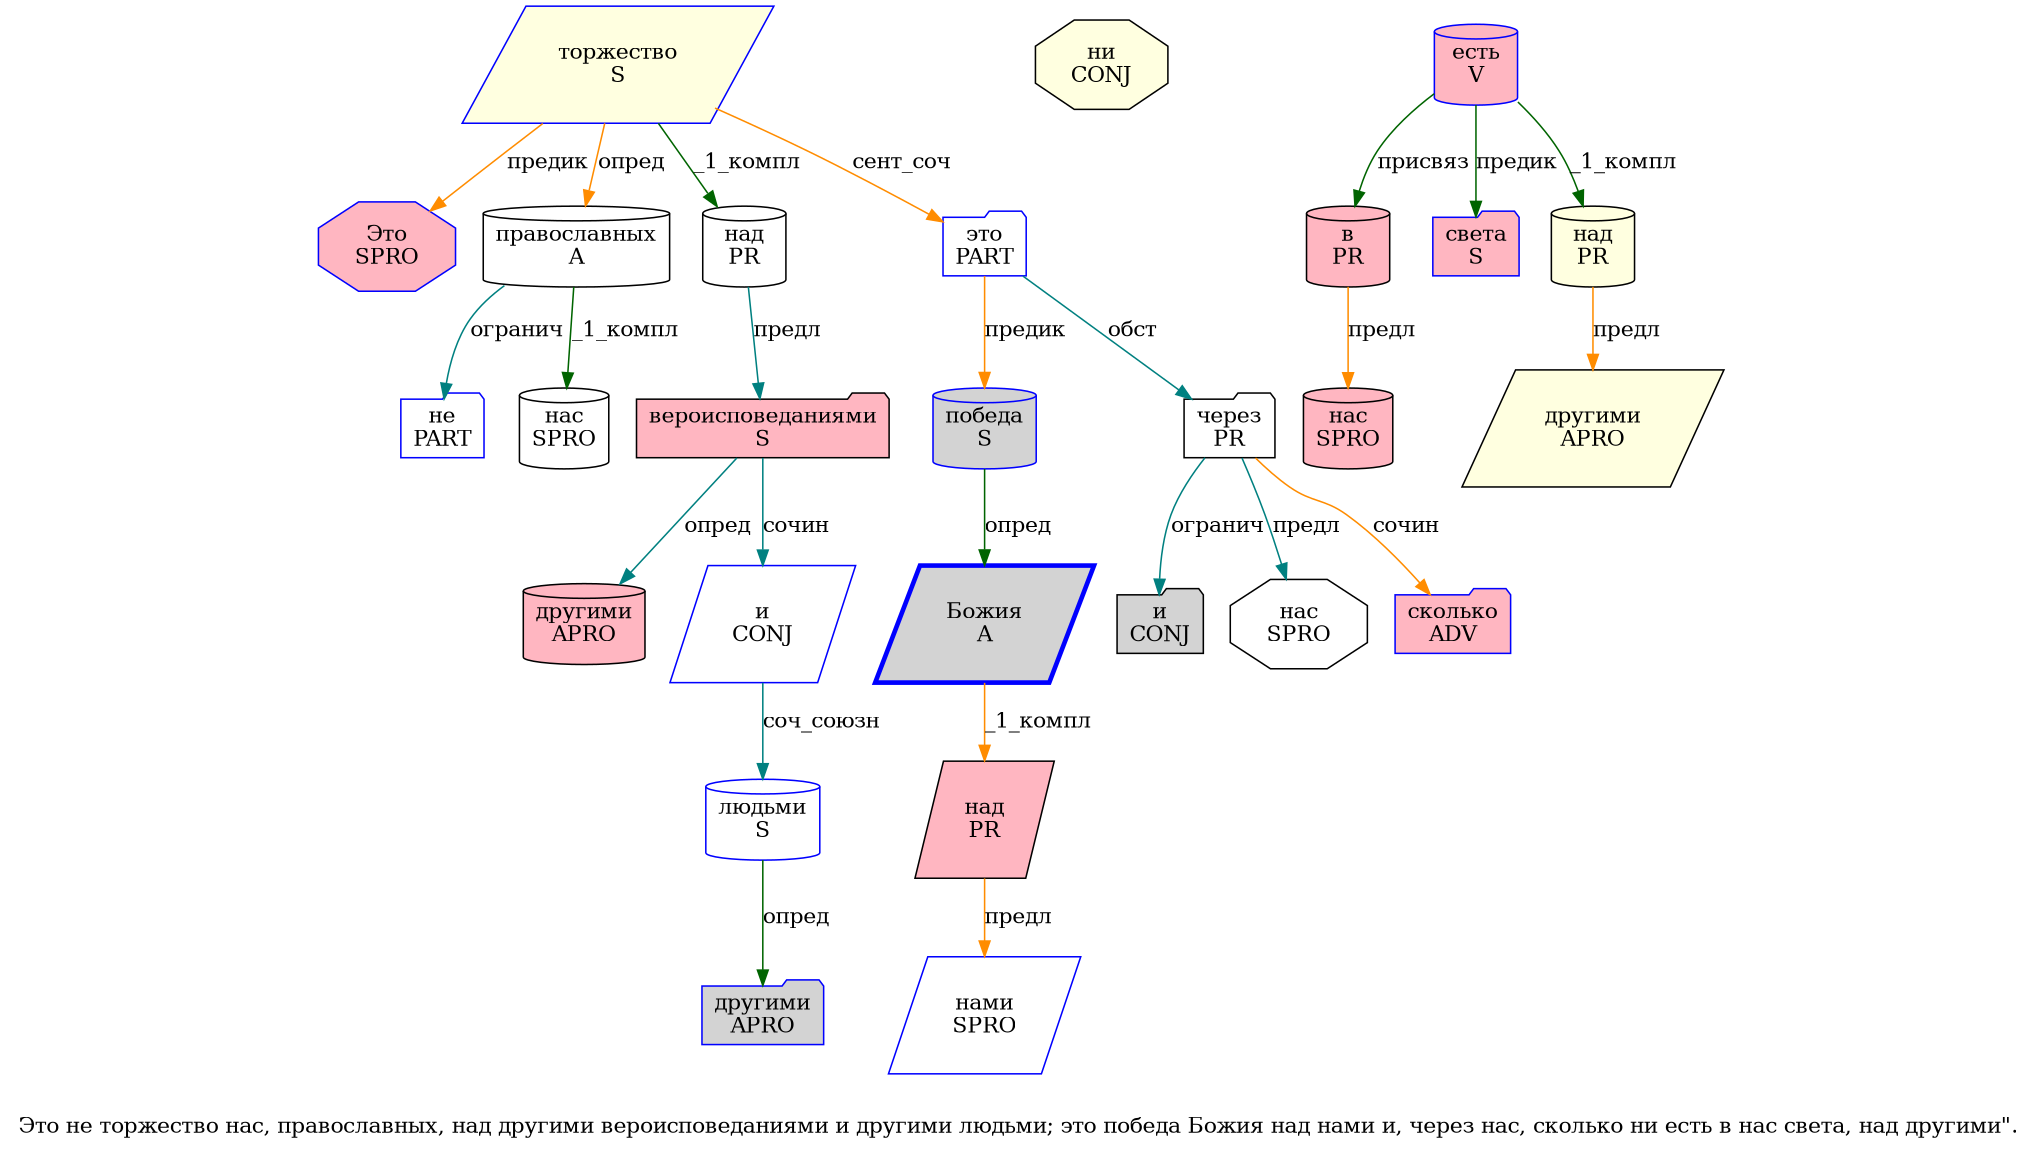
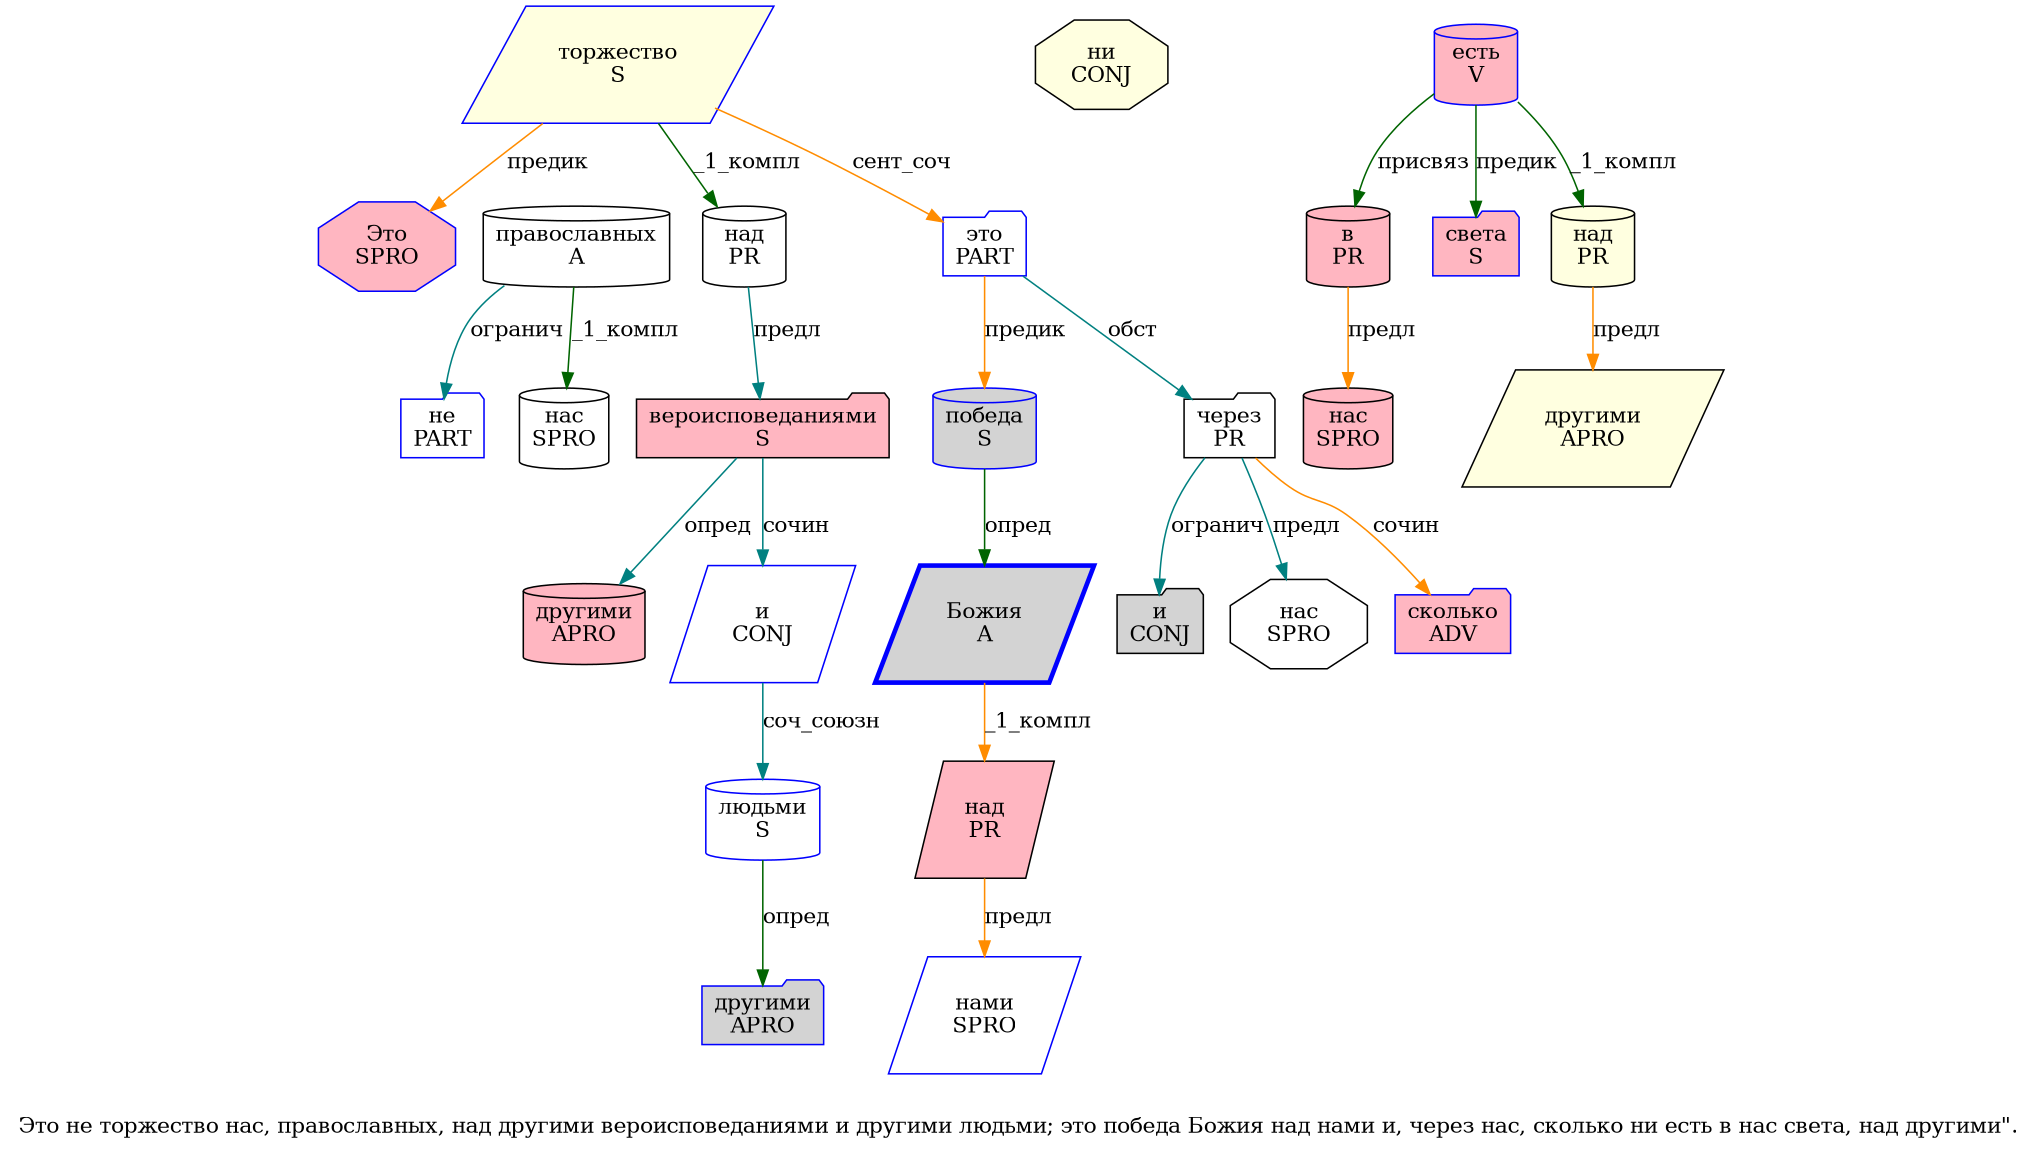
(597, 157) -> none
